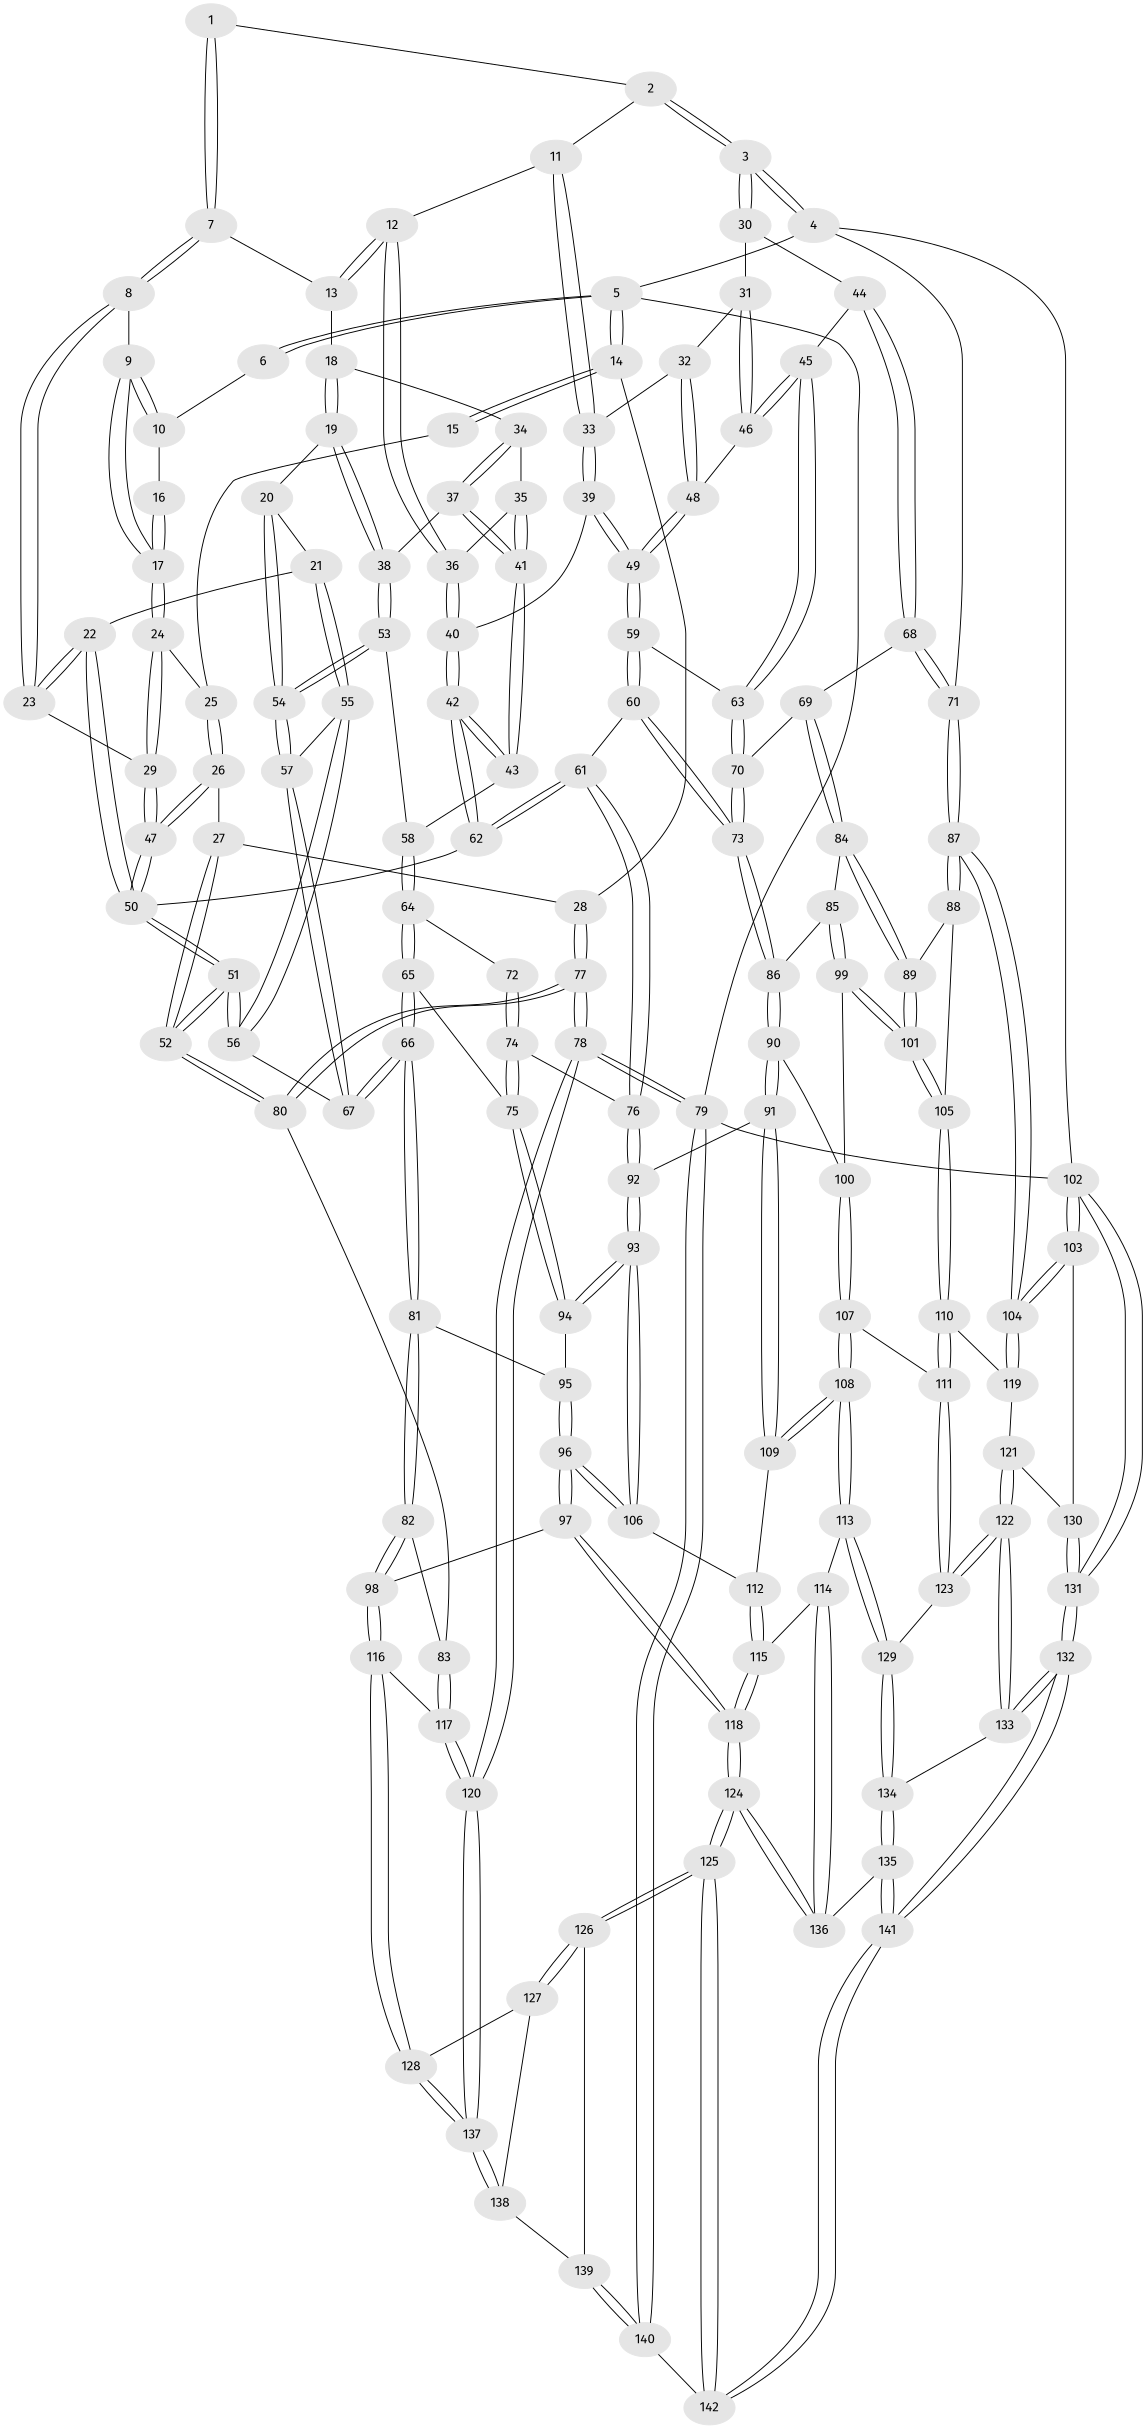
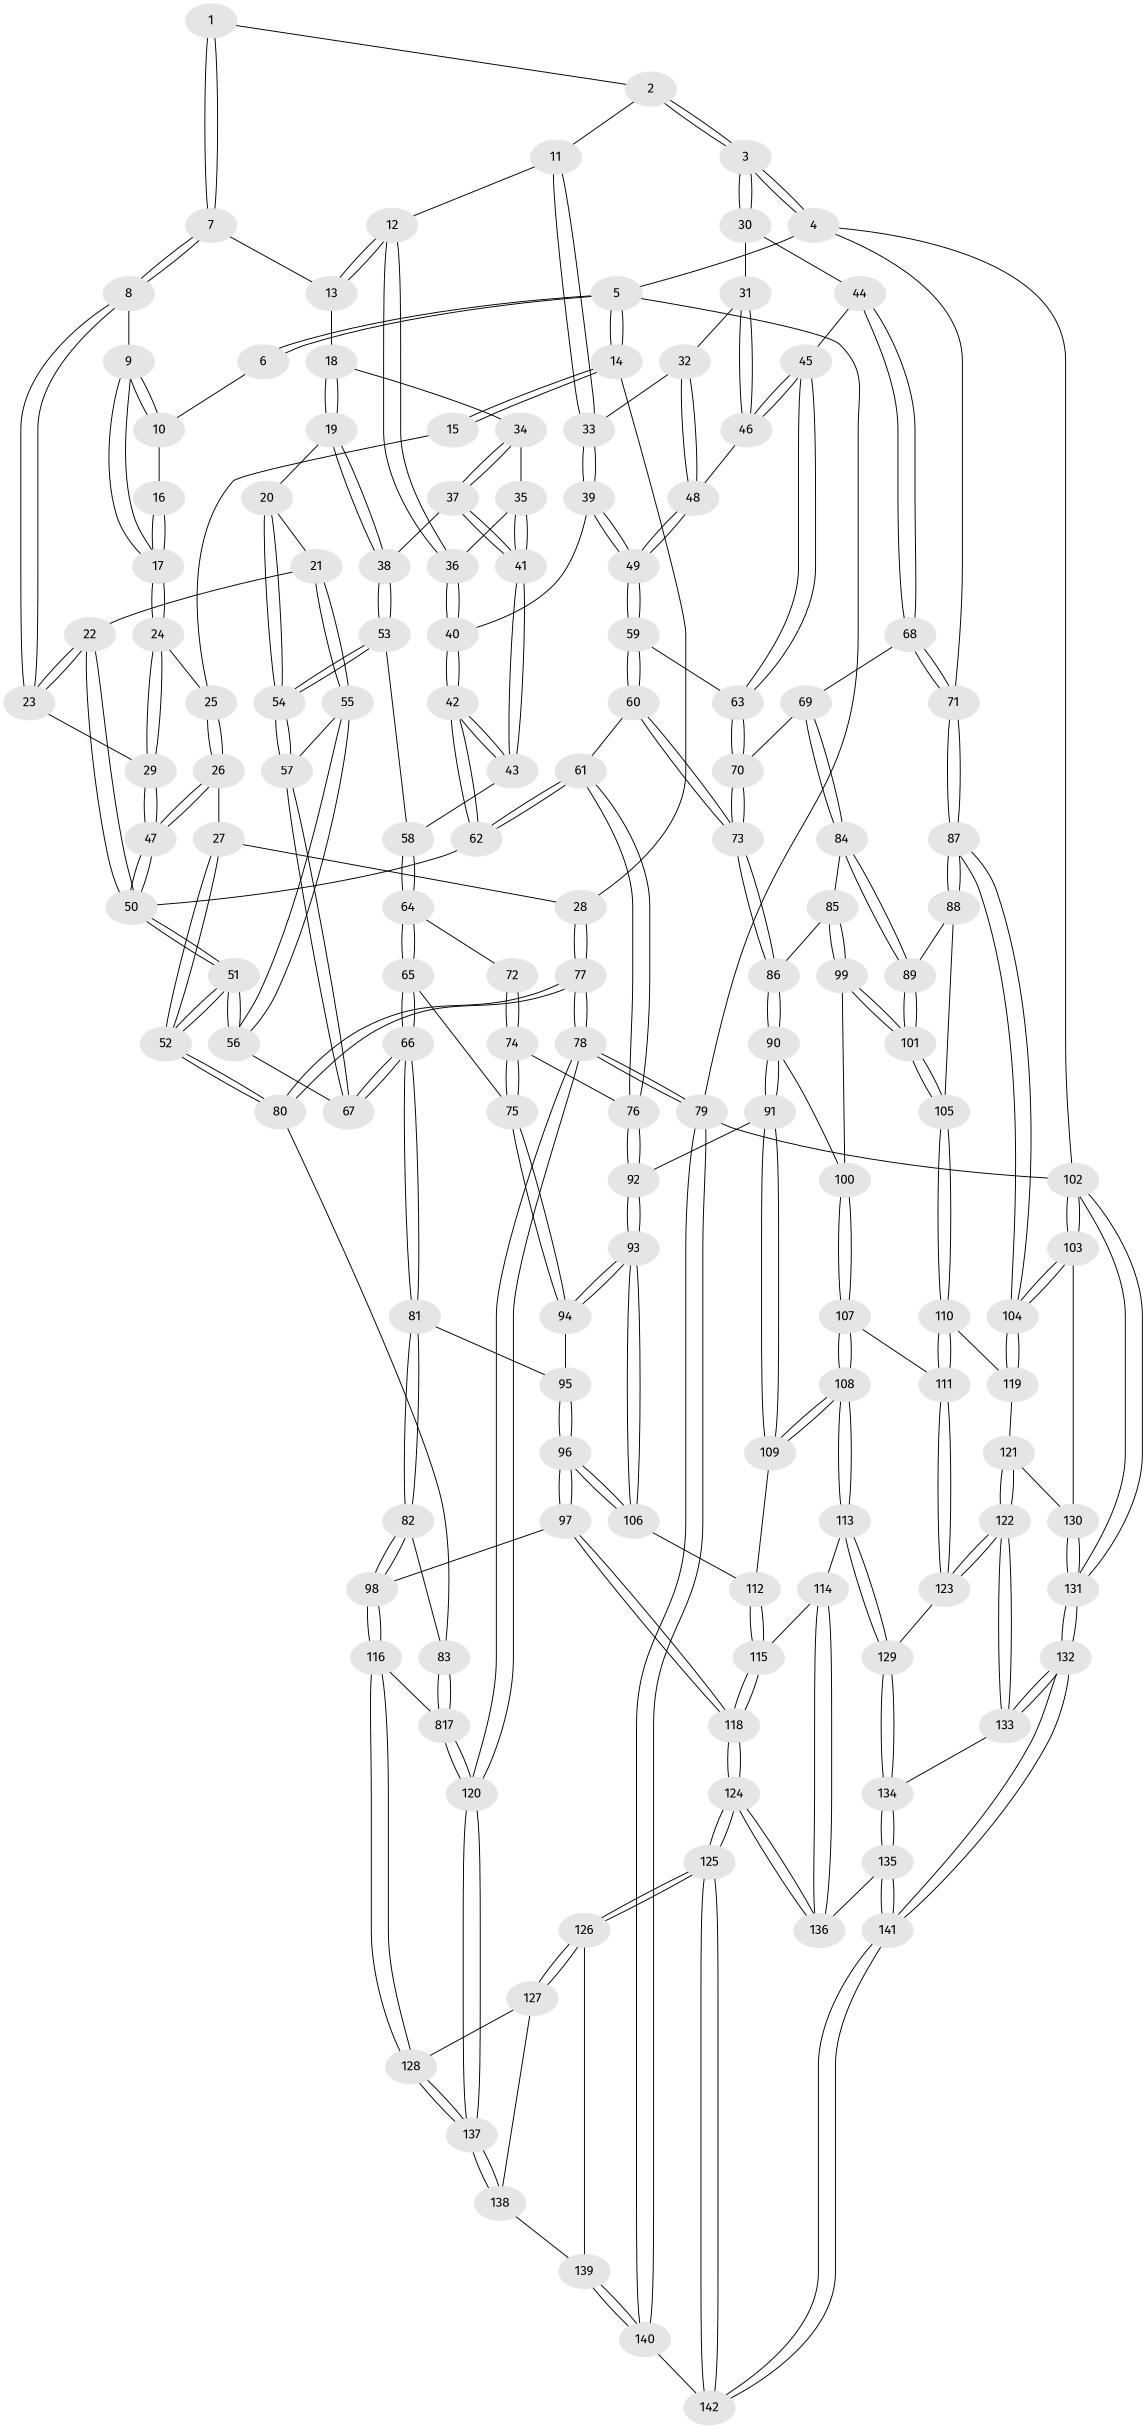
(444, 1726) -> (444, 1726)
